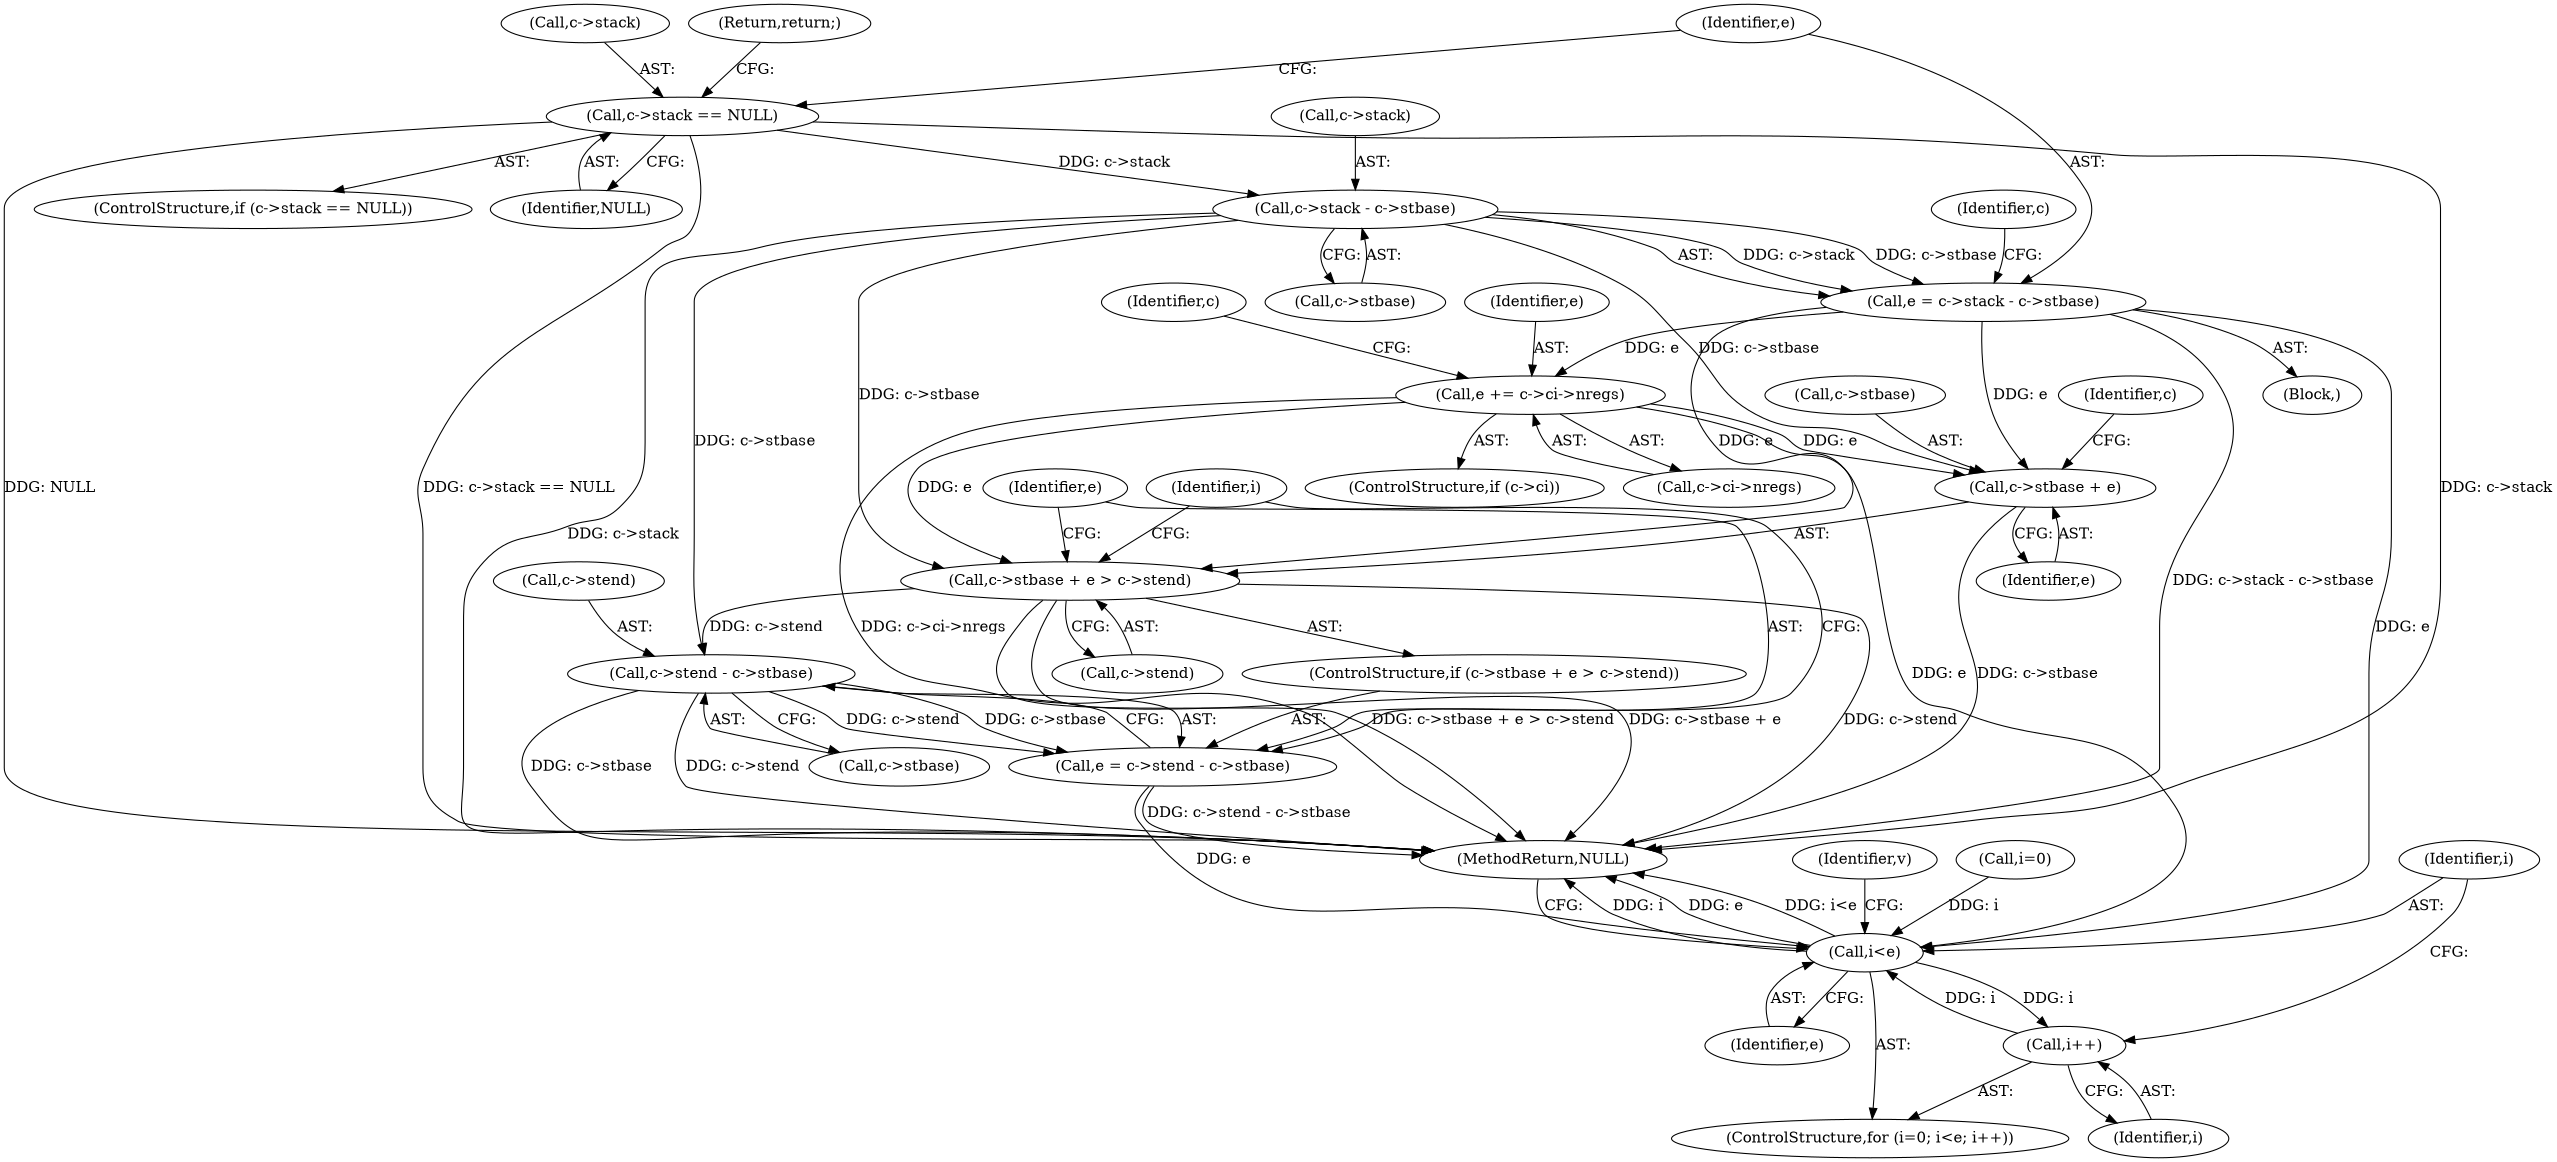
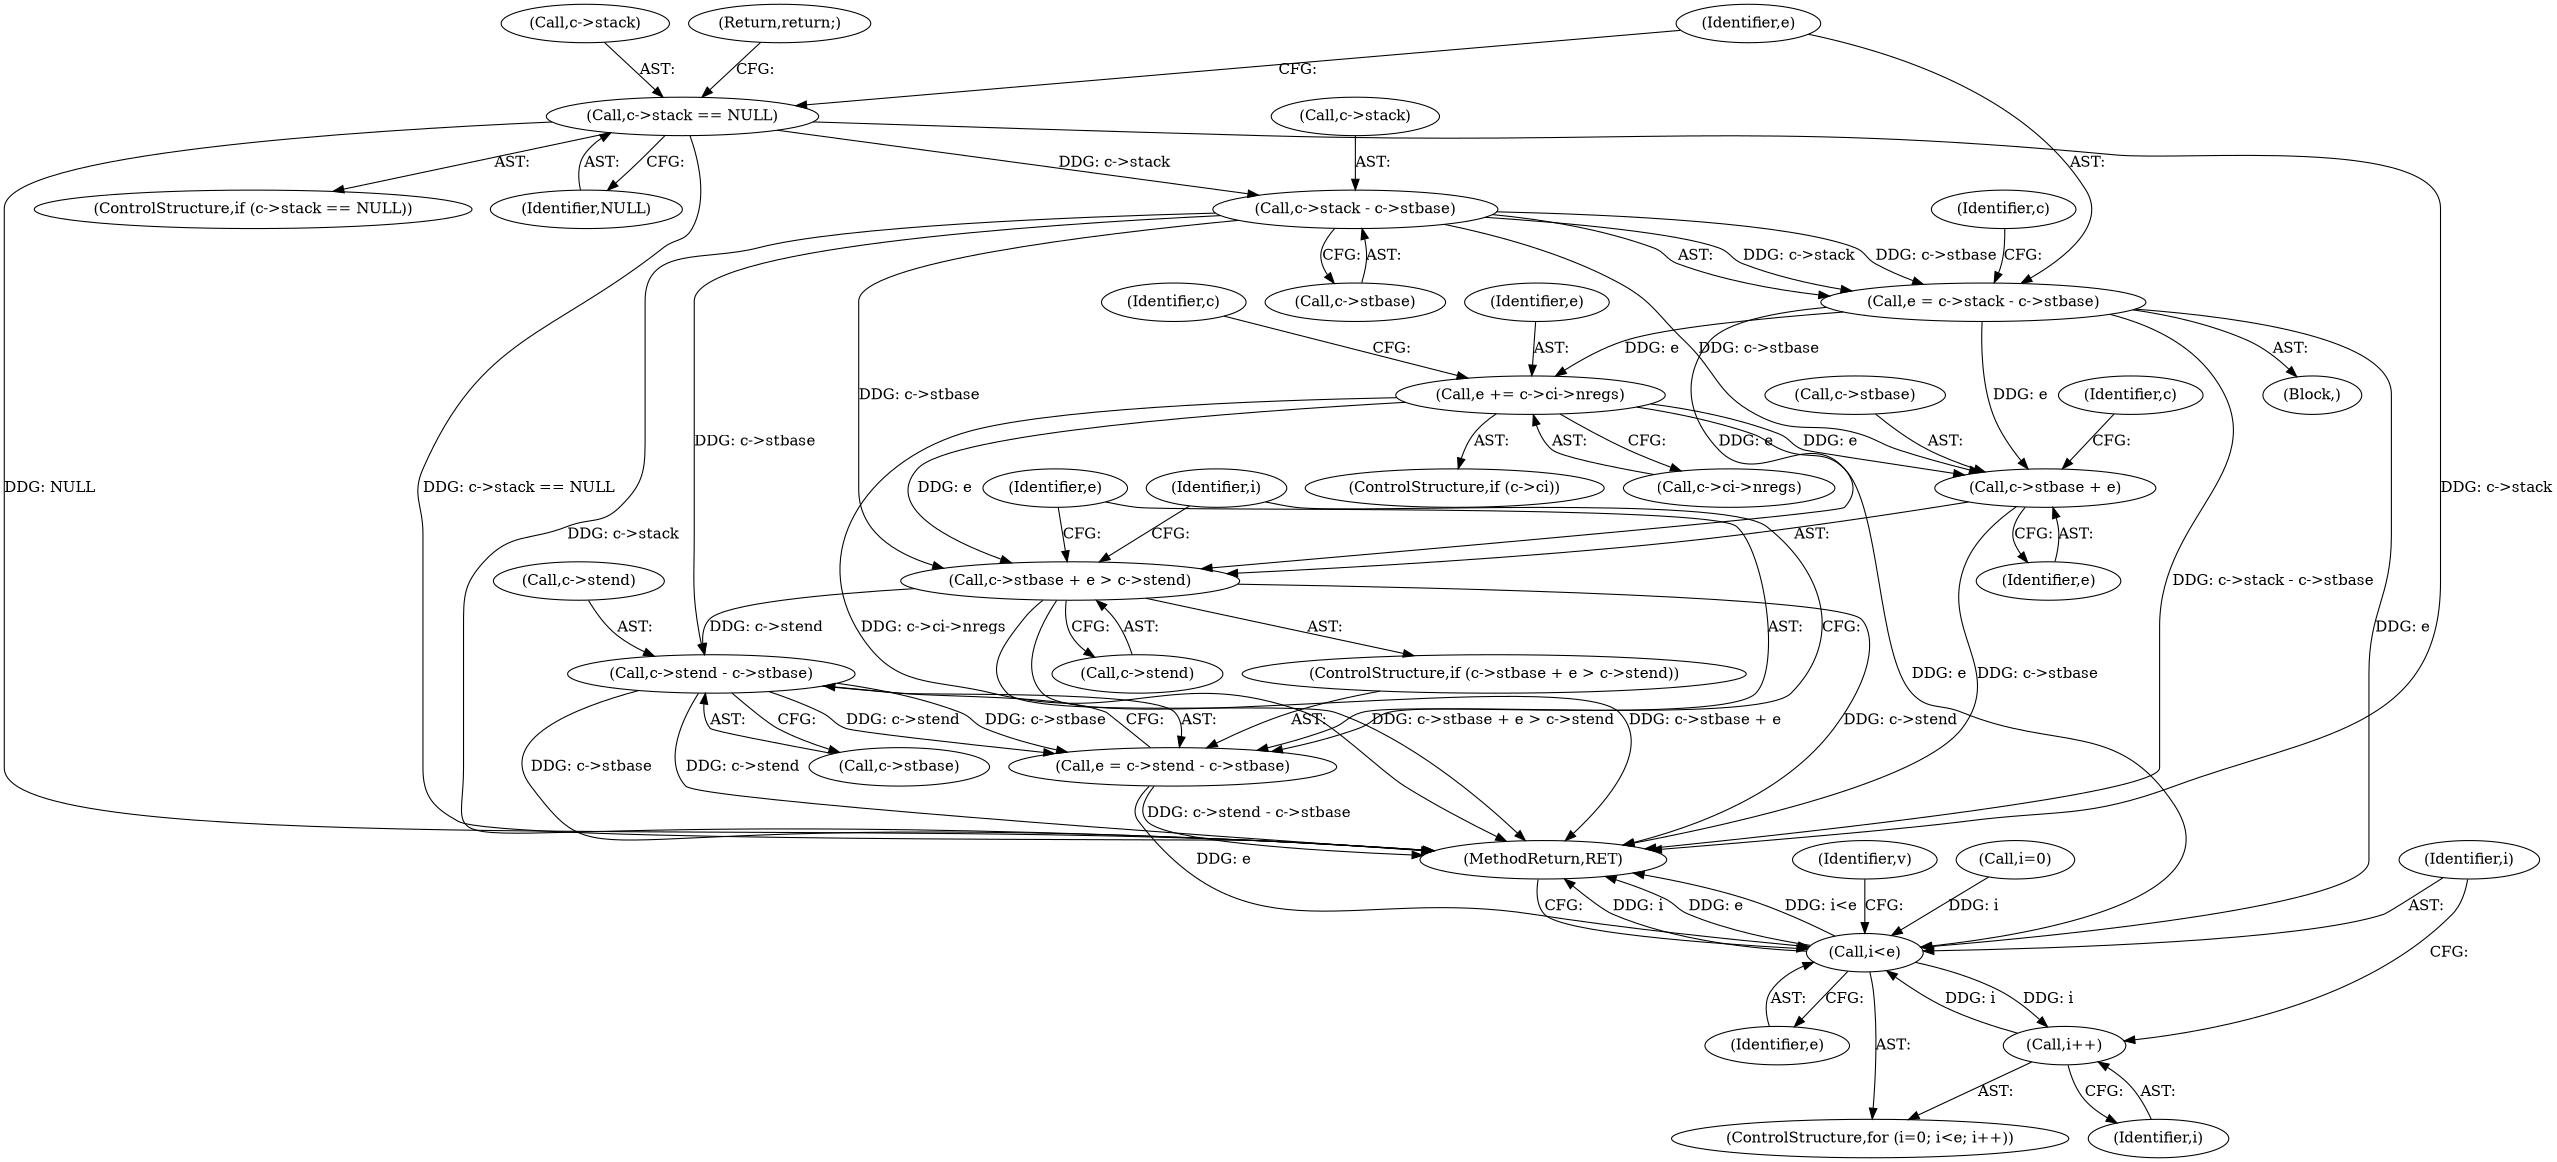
(1650, 442) -> (1650, 442)
(1543, 860) -> (1543, 860)
